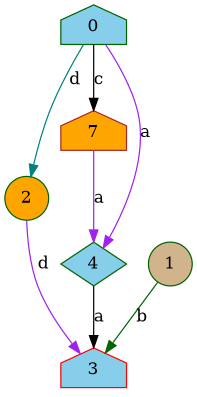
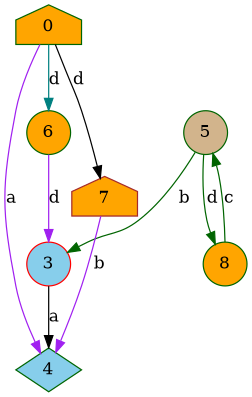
(94, 27) -> (49, 27)
(99, 80) -> (79, 80)
(27, 198) -> (49, 133)
(99, 198) -> (100, 264)
(170, 264) -> (206, 133)
none -> (225, 264)
(94, 311) -> (49, 311)
(94, 370) -> (49, 264)
